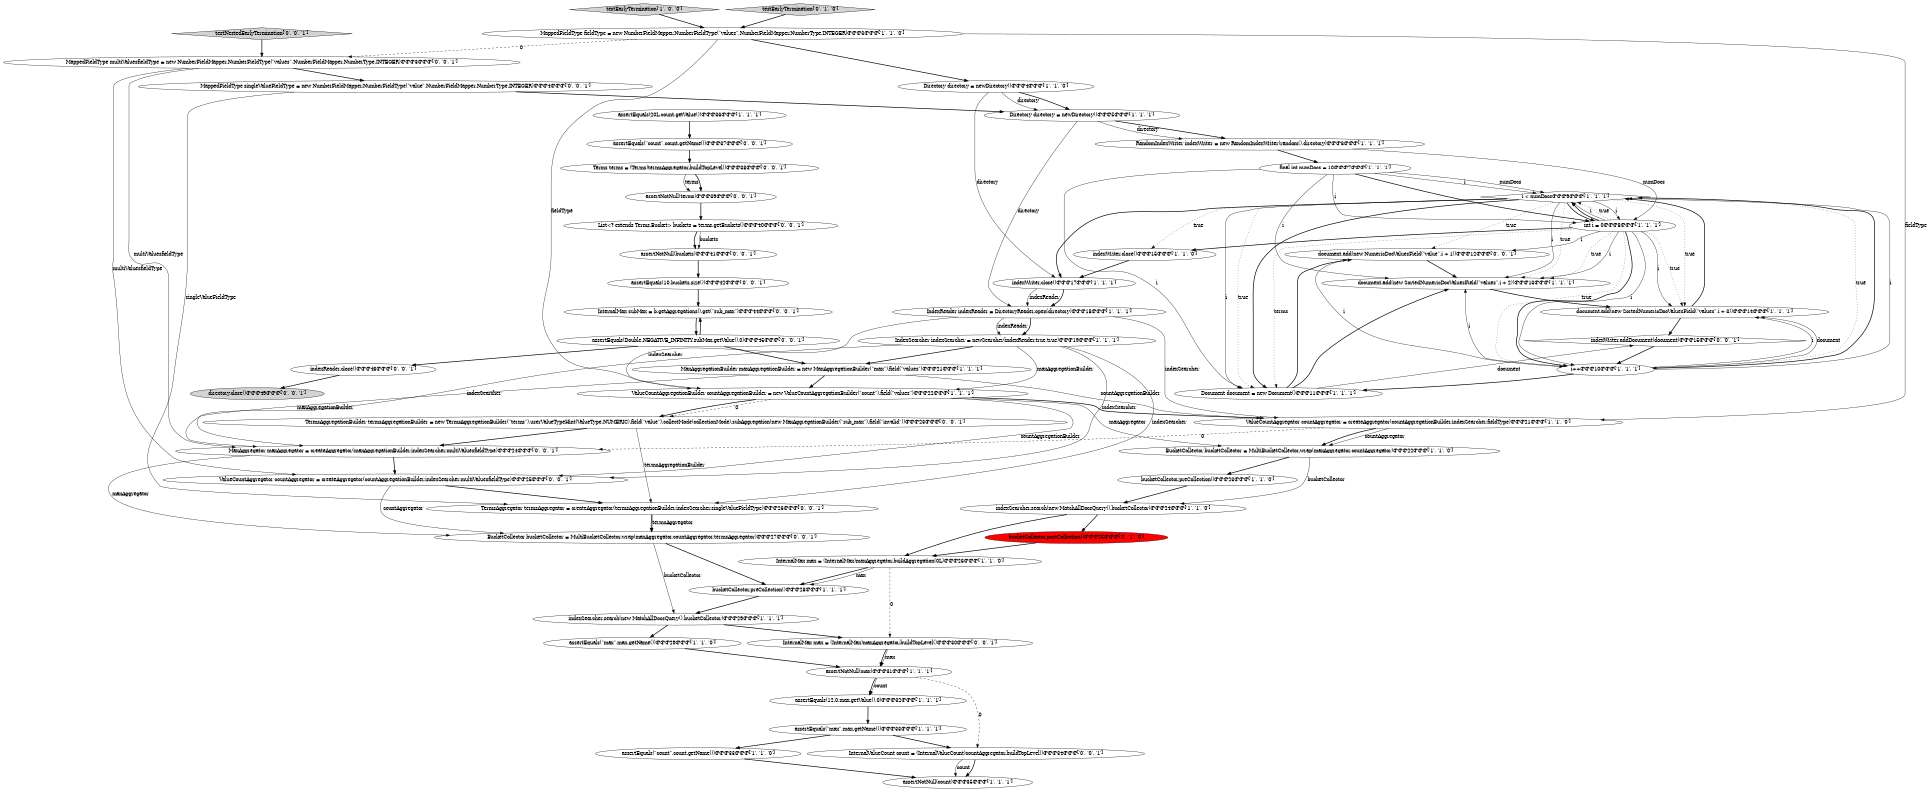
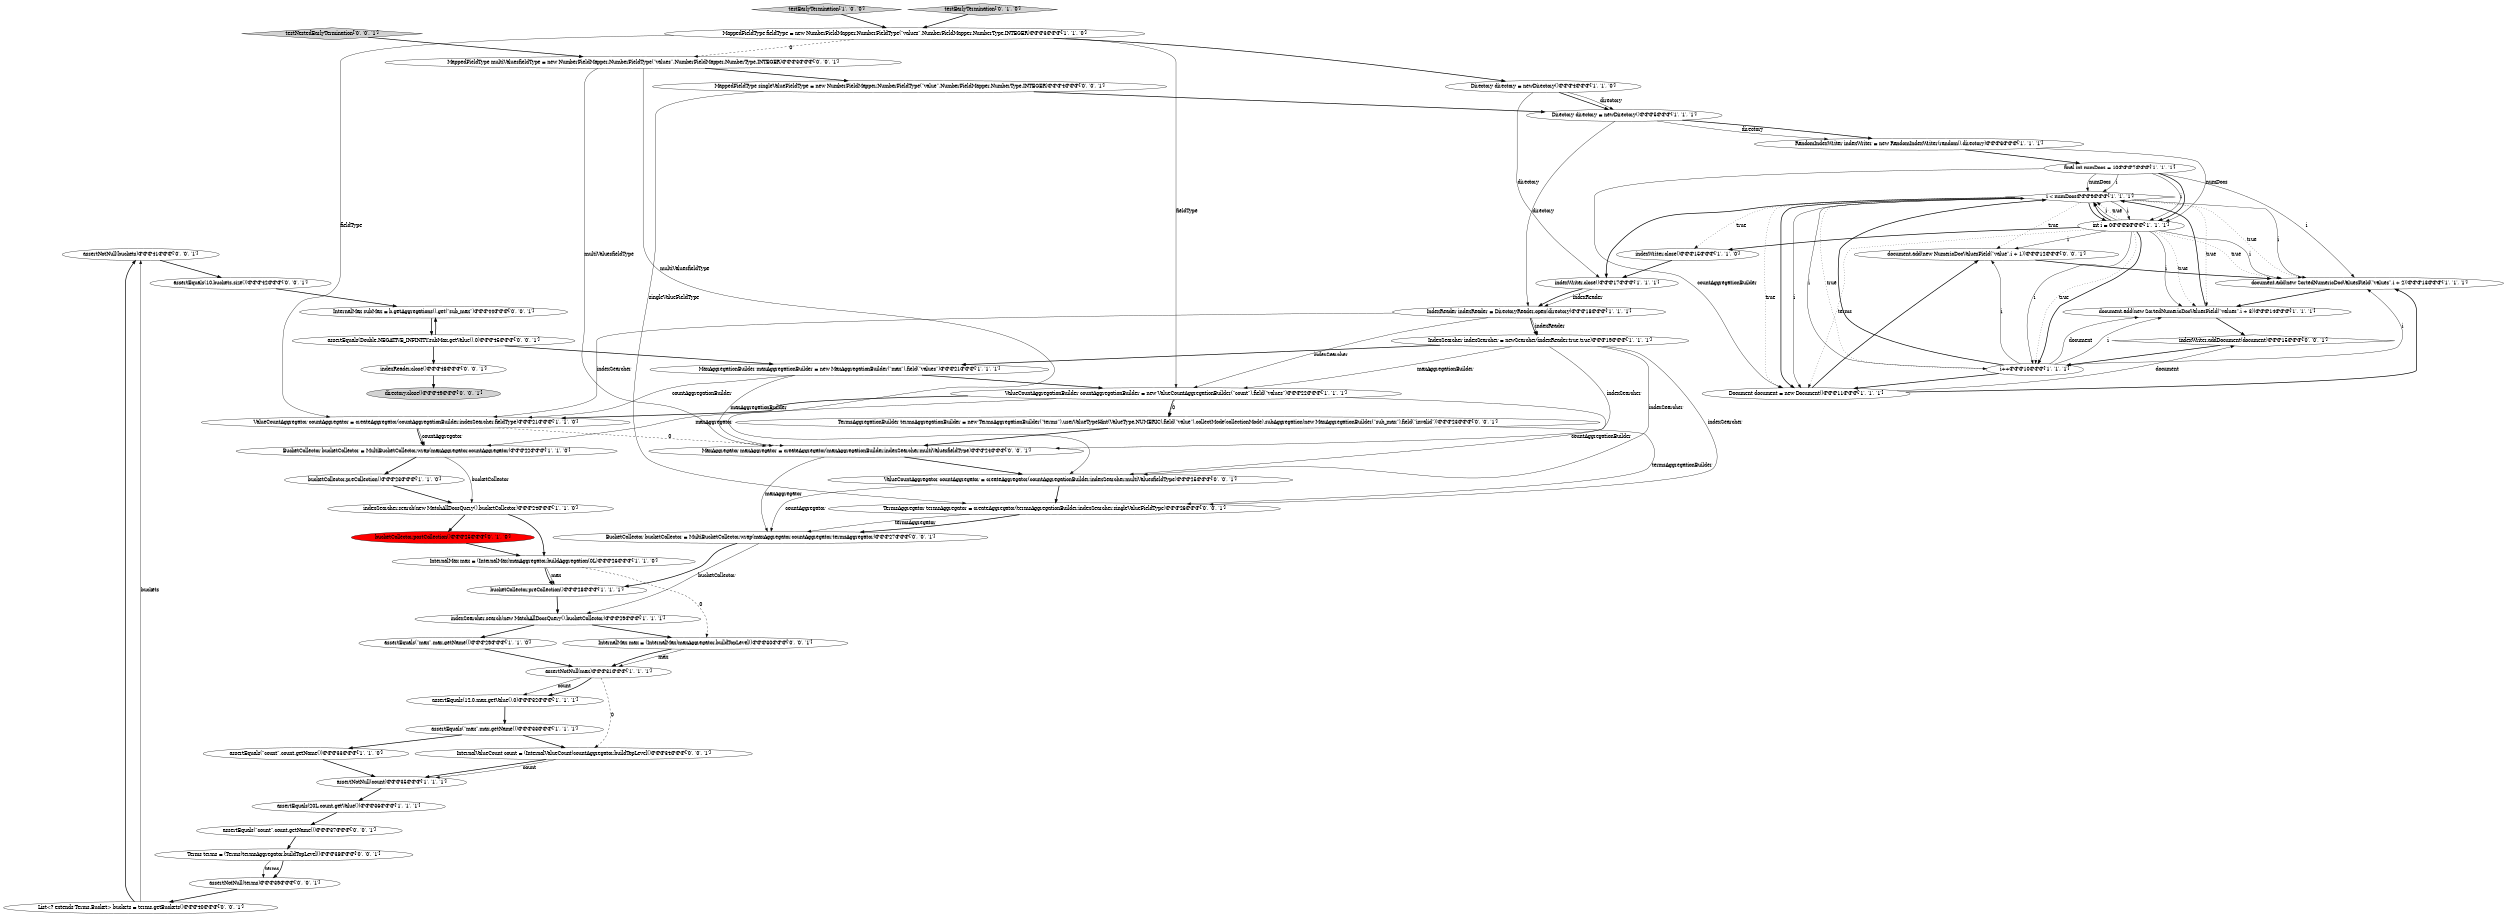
(1157, 283) -> (1727, 283)
none -> (372, 794)
